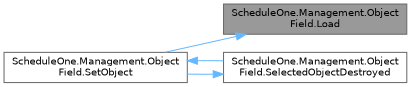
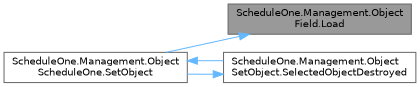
(96, 67) -> (96, 67)
(315, 67) -> (320, 67)
